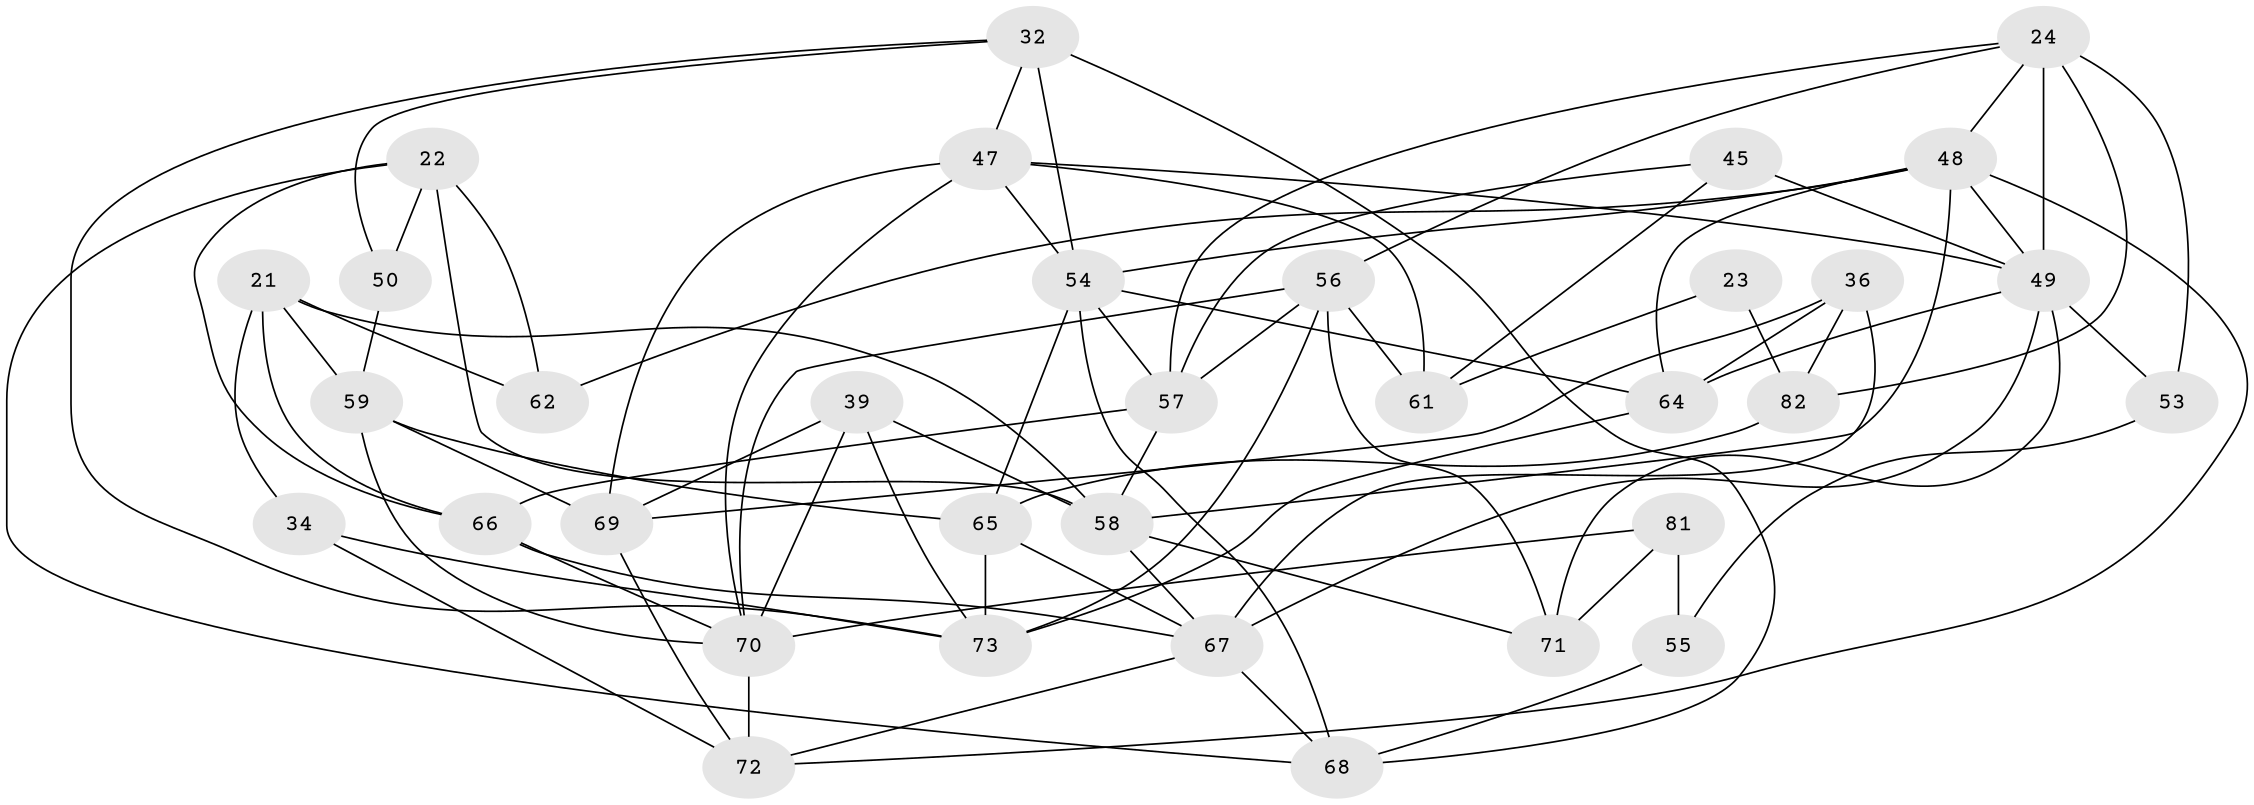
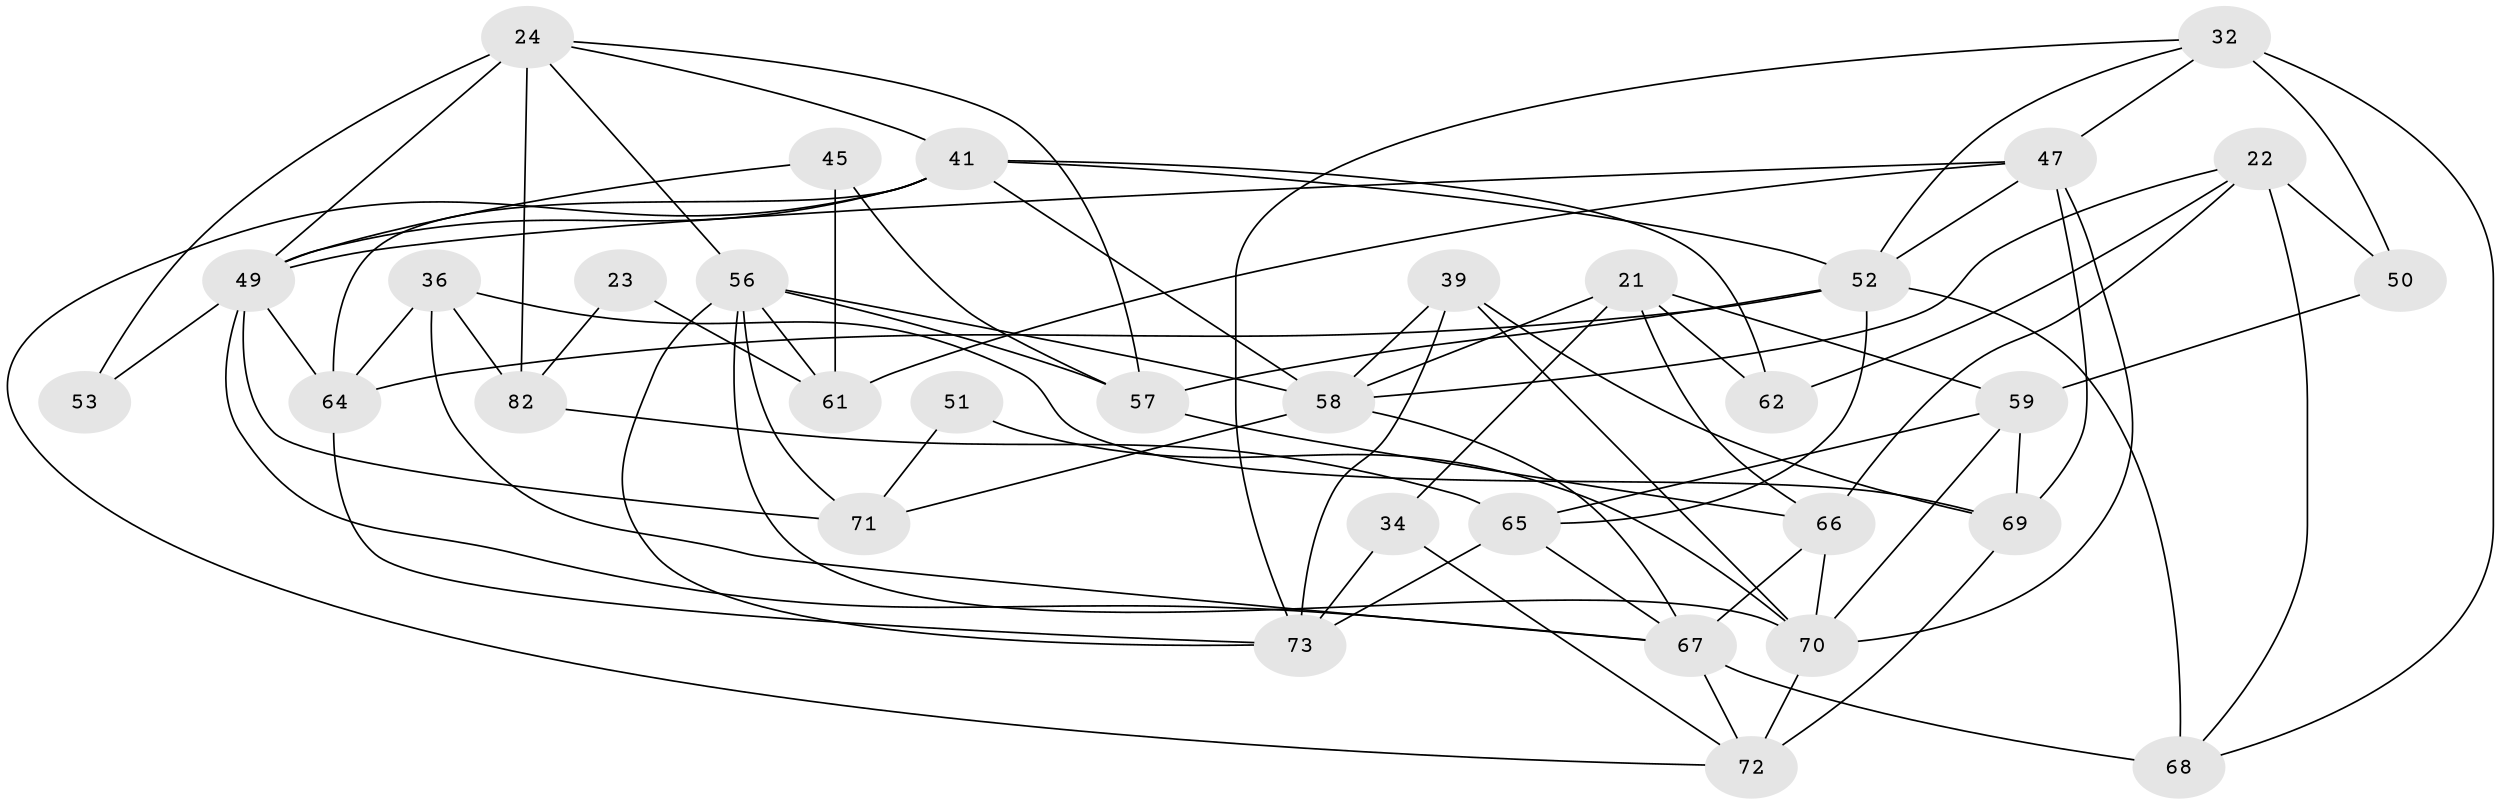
(1951, 159) -> (962, 159)
(1078, 281) -> (1865, 281)
(1143, 457) -> (1087, 348)
(1678, 524) -> (957, 402)
(1678, 646) -> none
